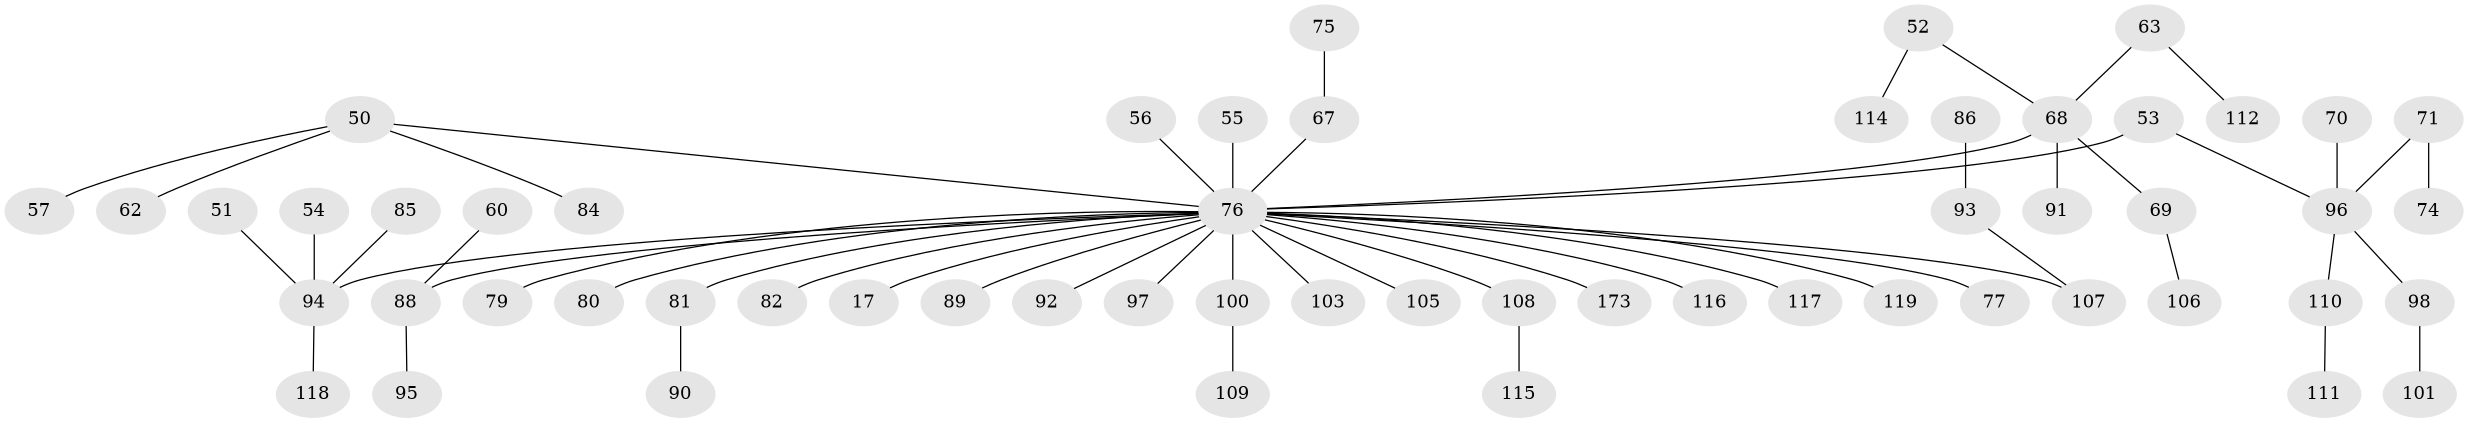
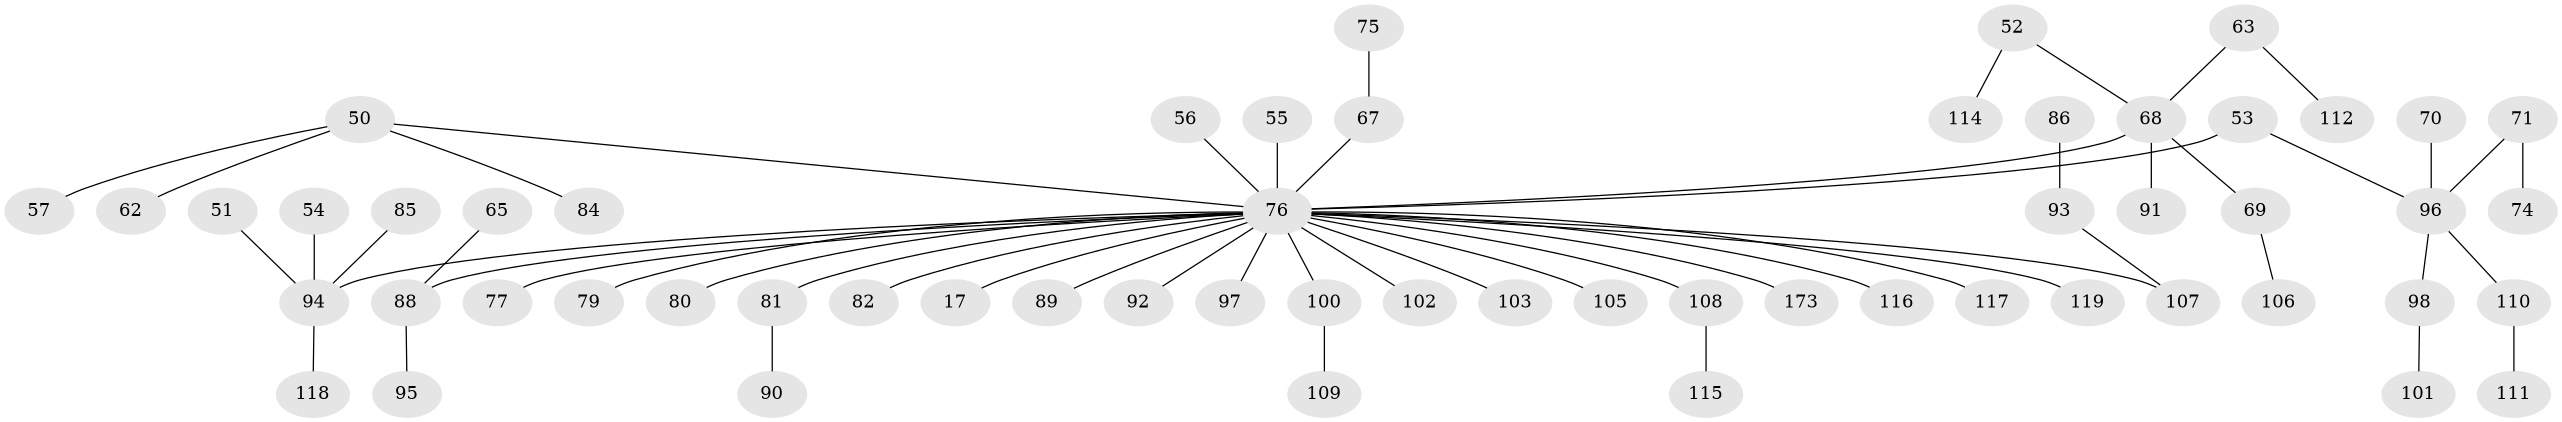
(497, 211) -> (497, 211)
none -> (1420, 303)
